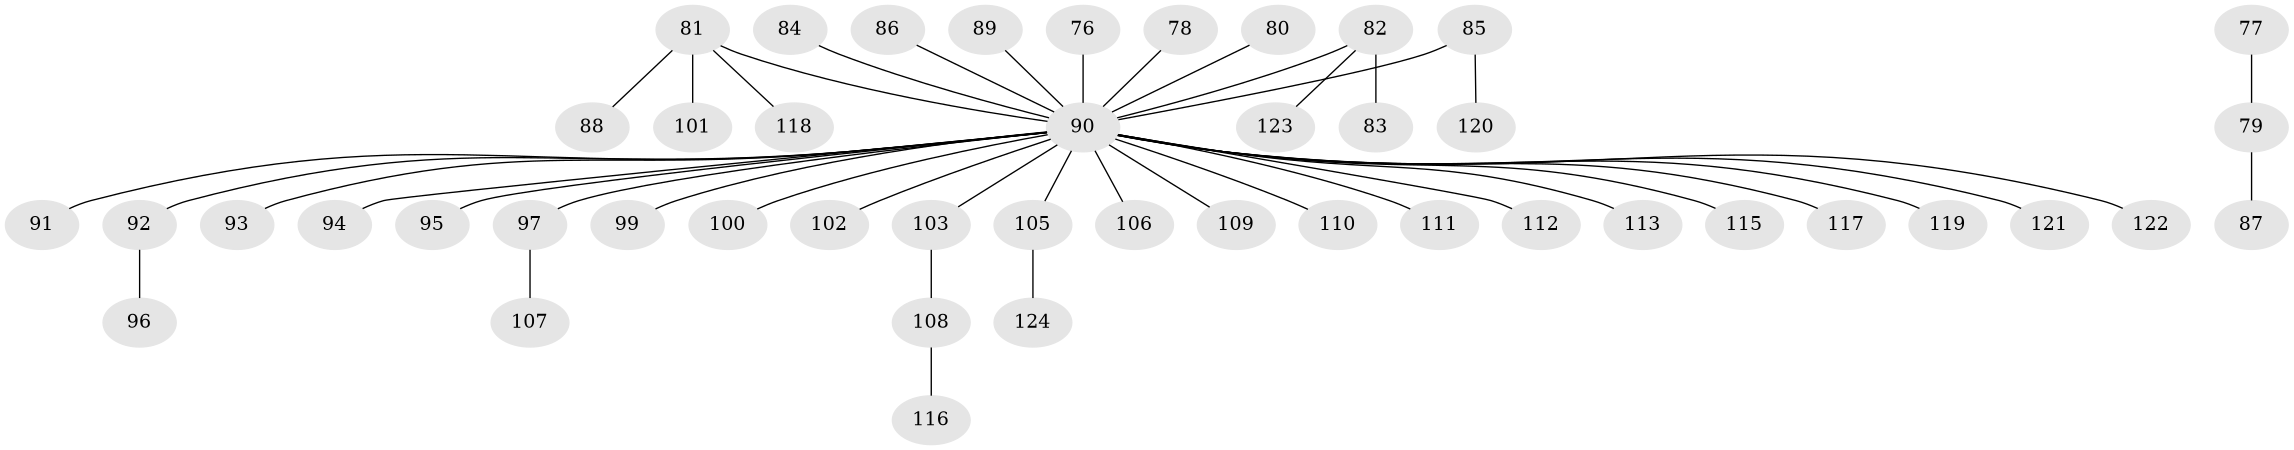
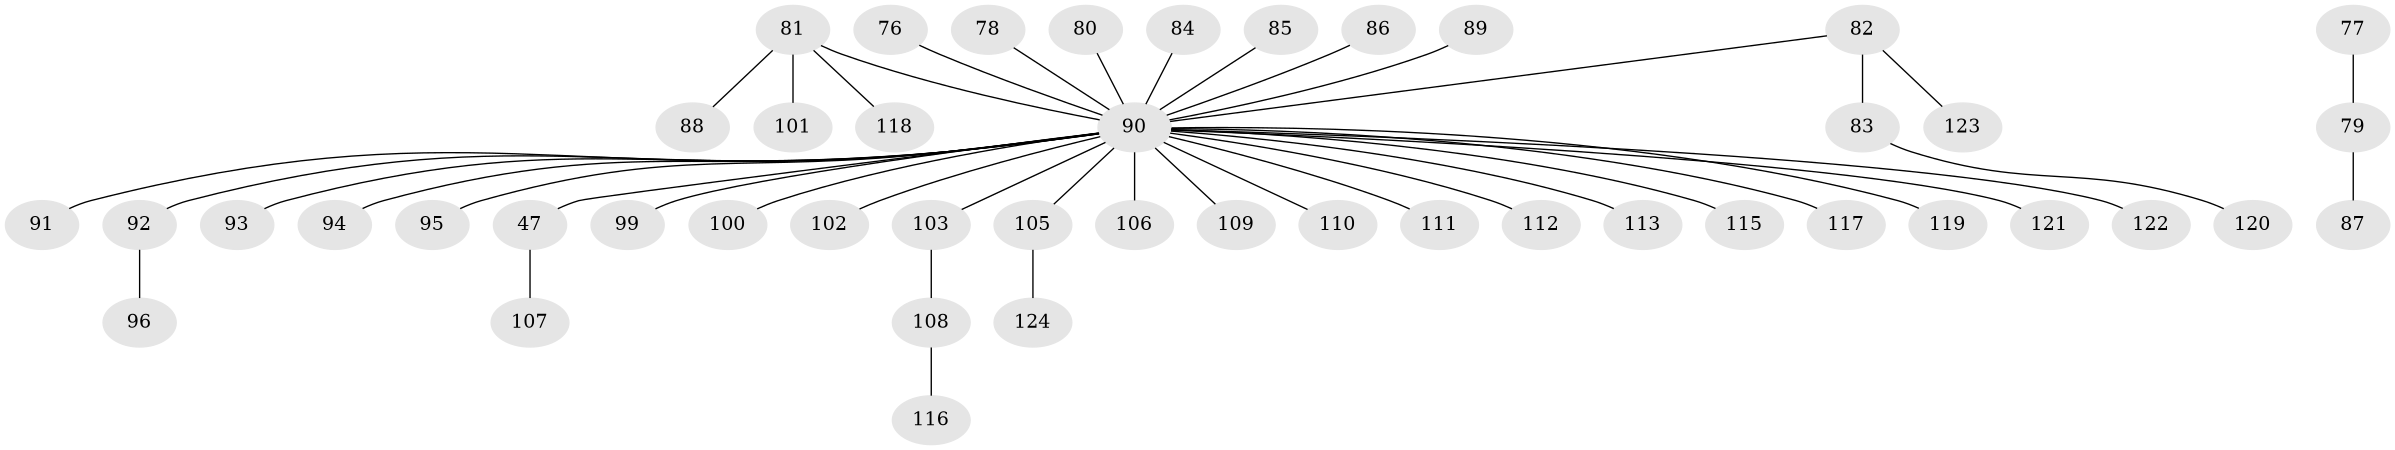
(1476, 79) -> (2057, 176)
(530, 225) -> (530, 225)
